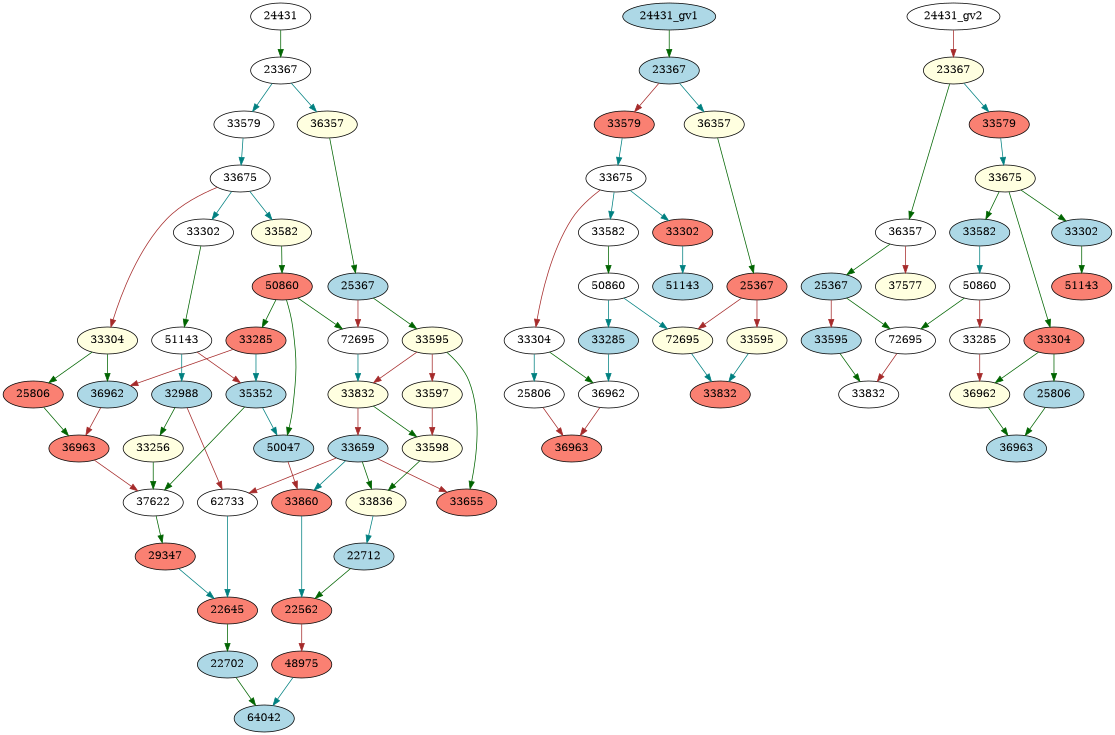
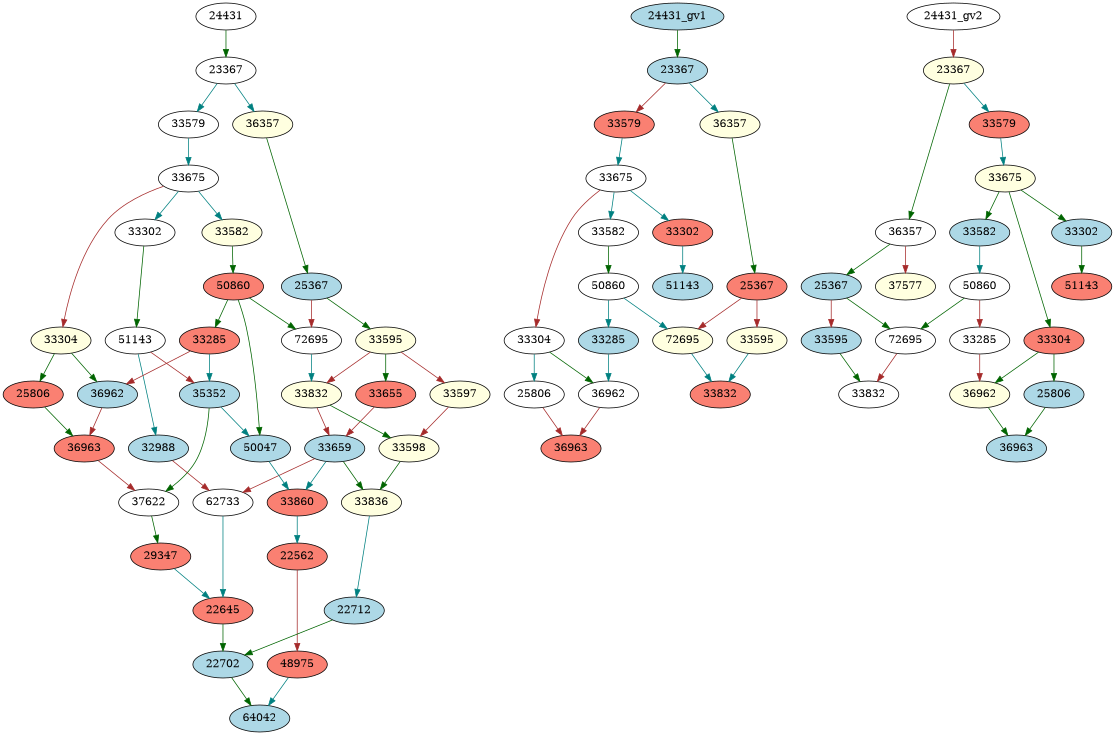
(153, 448) -> none
(291, 471) -> (276, 471)
(412, 475) -> (364, 418)
(336, 581) -> (292, 636)
